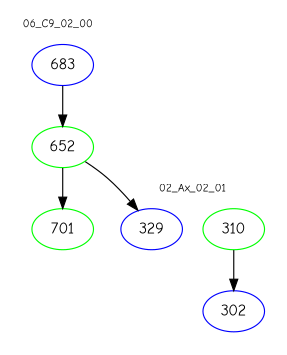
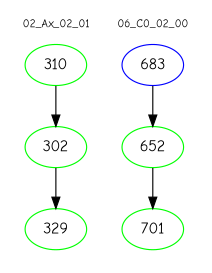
(58, 25) -> (153, 25)
(119, 189) -> (56, 183)
(152, 229) -> (56, 229)
(234, 311) -> (56, 147)
